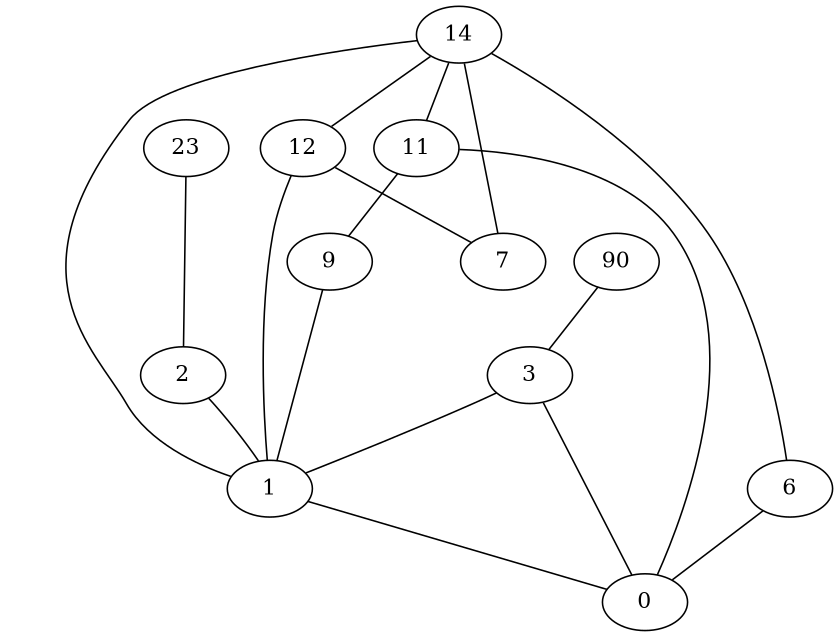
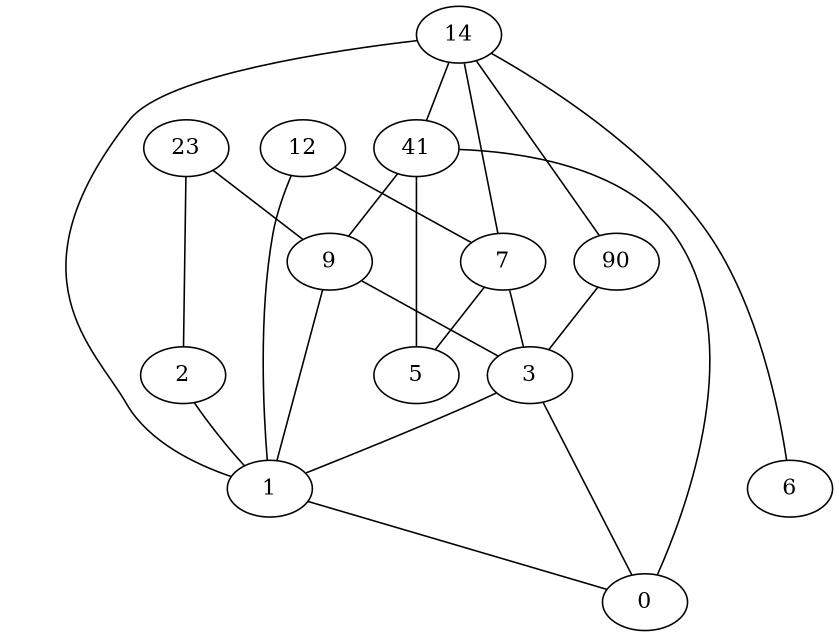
(381, 91) -> (538, 148)
(416, 148) -> (416, 148)
none -> (258, 205)
none -> (430, 319)
none -> (517, 319)
none -> (416, 375)
(235, 429) -> (218, 435)
(718, 545) -> none
